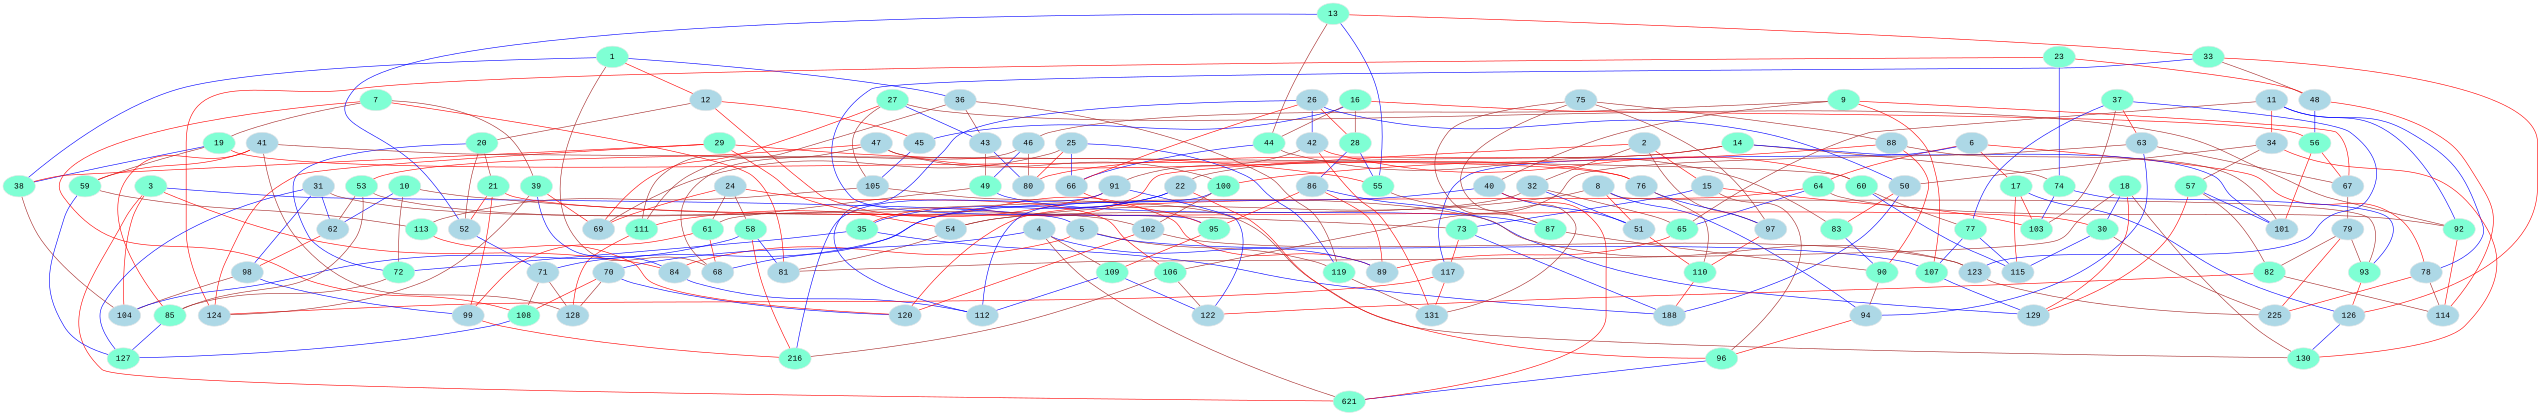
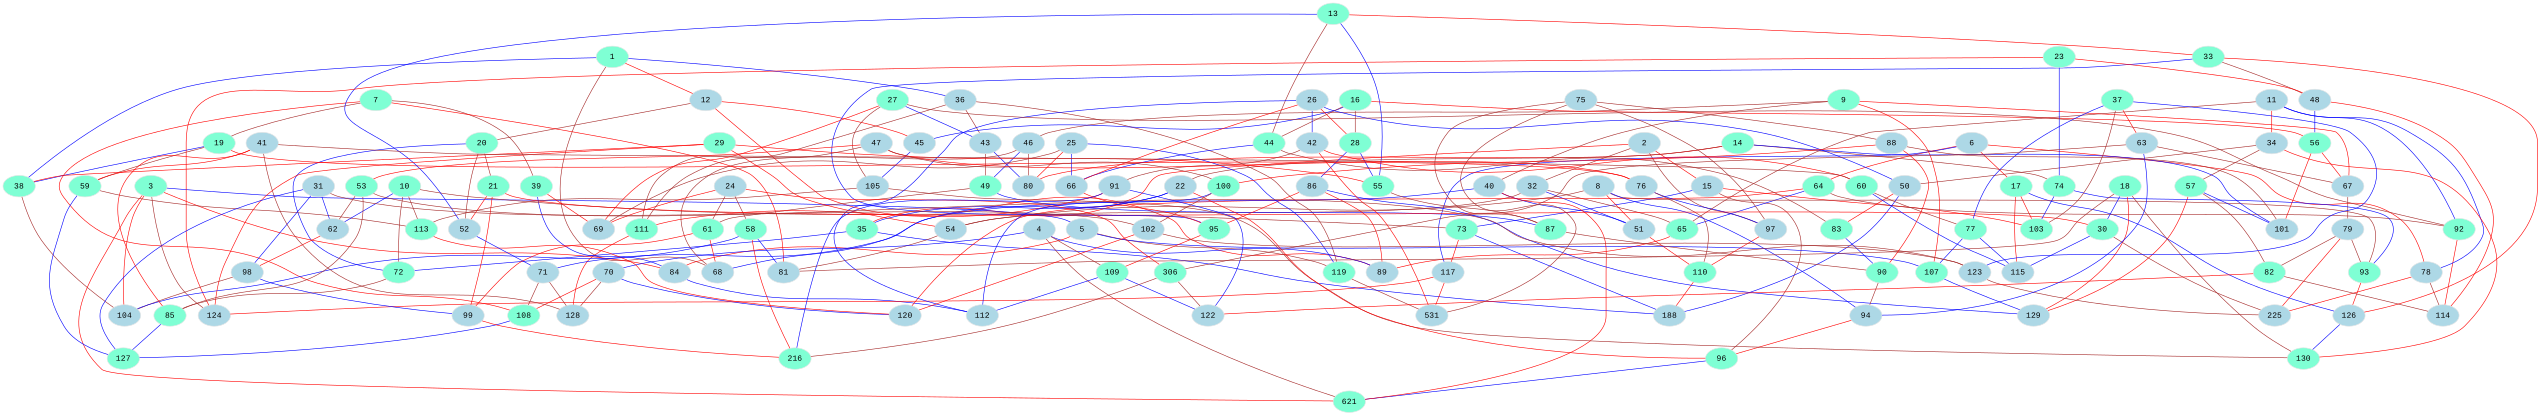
none -> (415, 212)
(1170, 272) -> (1170, 272)
(403, 289) -> (166, 258)
(1432, 315) -> (1432, 315)
